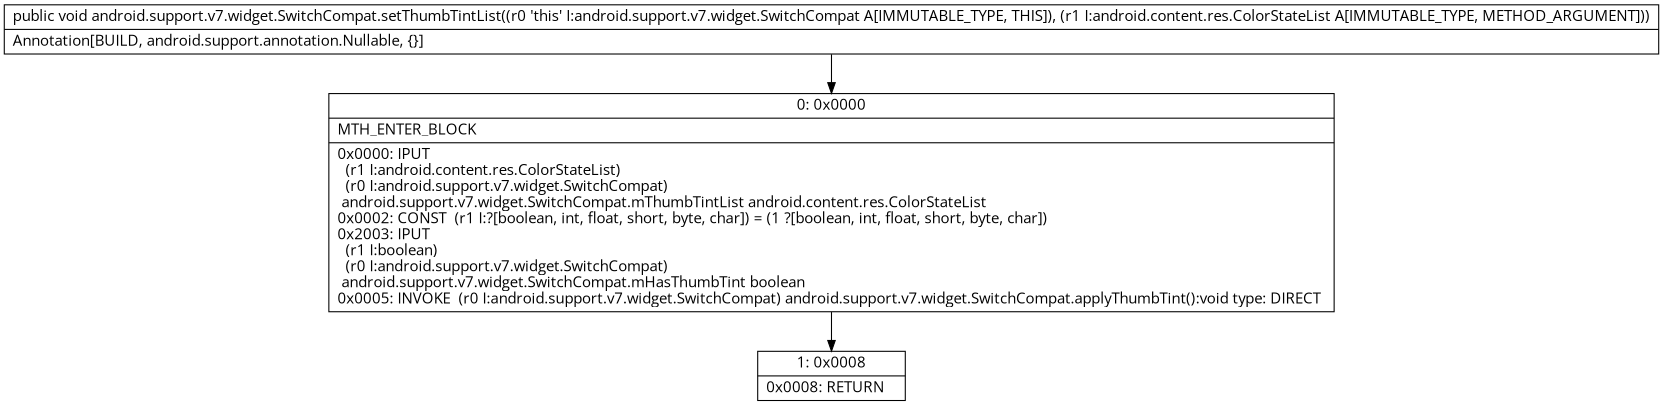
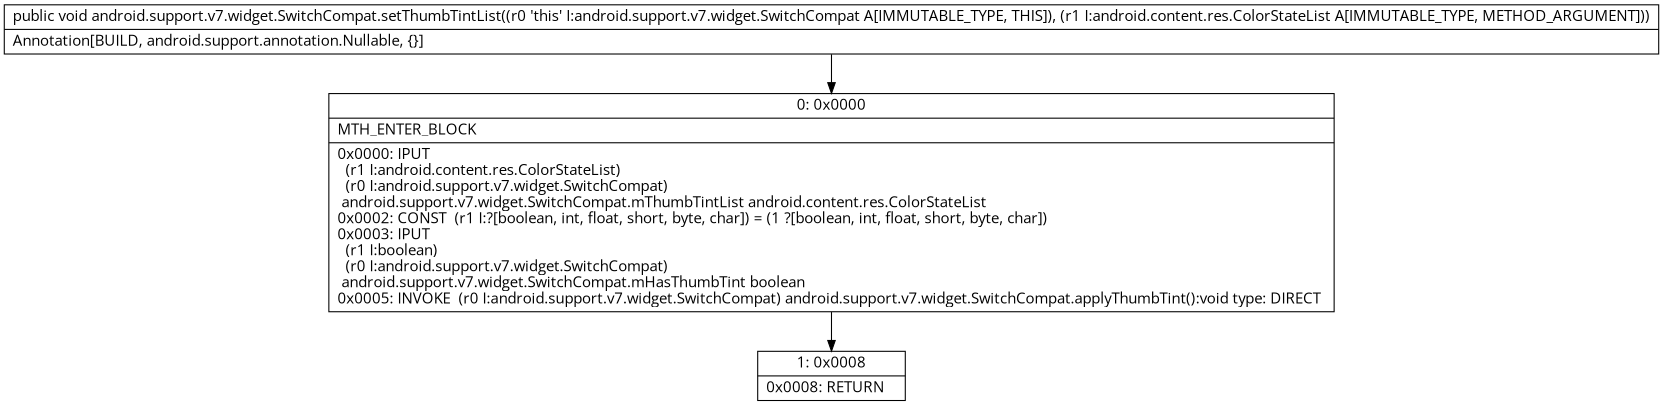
(388, 235) -> (388, 235)
